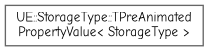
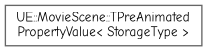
(104, 26) -> (104, 26)
